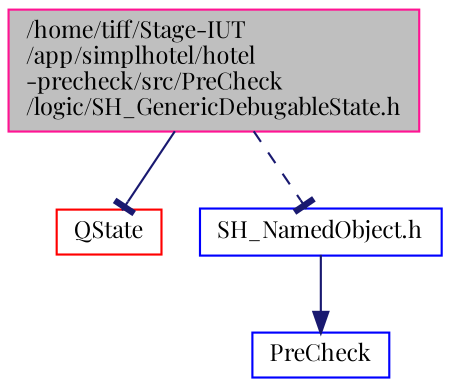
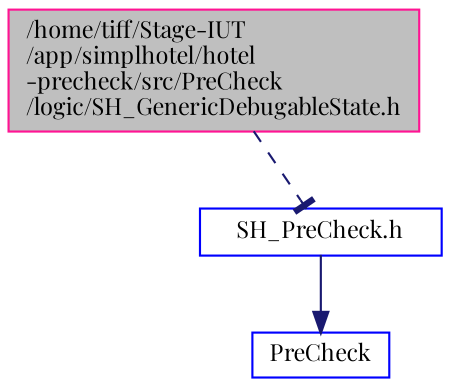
(109, 232) -> none
(321, 232) -> (321, 232)
